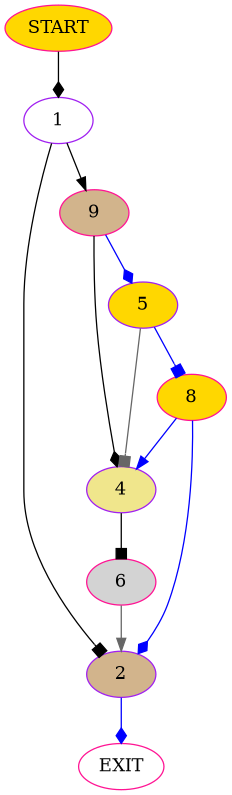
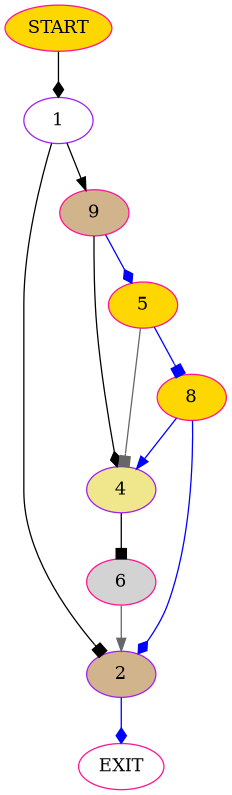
(143, 305) -> (143, 305)
